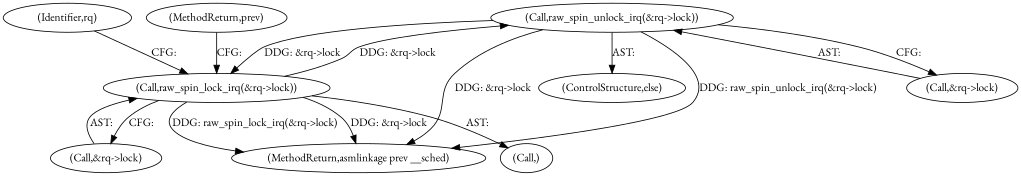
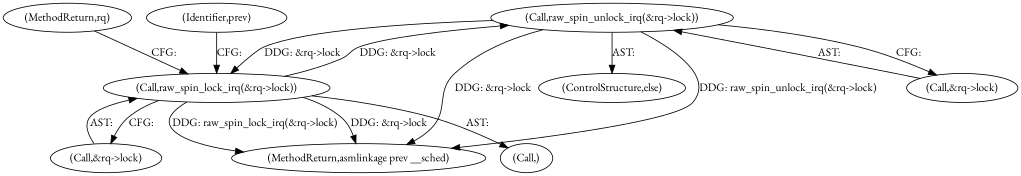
(67, 18) -> (67, 18)
(217, 18) -> (217, 18)
